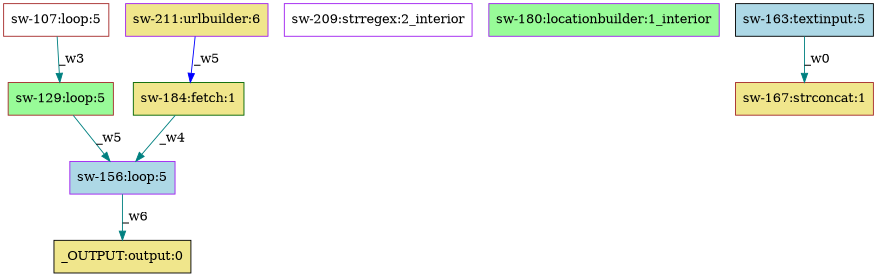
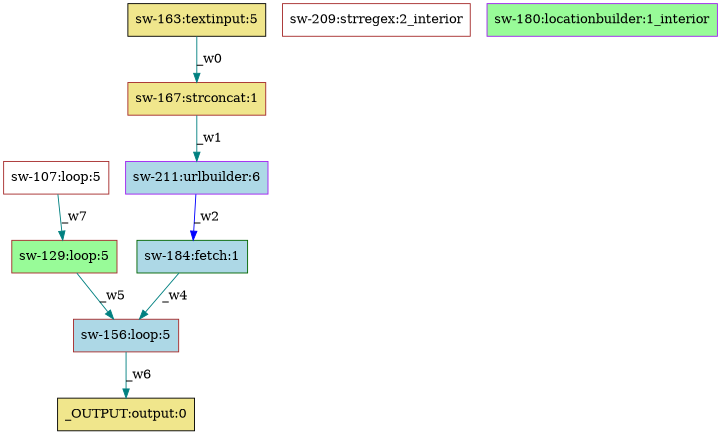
(197, 20) -> (197, 178)
(378, 20) -> (376, 20)
(804, 20) -> (197, 20)
(72, 59) -> (74, 217)
(207, 59) -> (207, 217)
(189, 99) -> (192, 257)
none -> (197, 134)
(122, 178) -> (126, 336)
